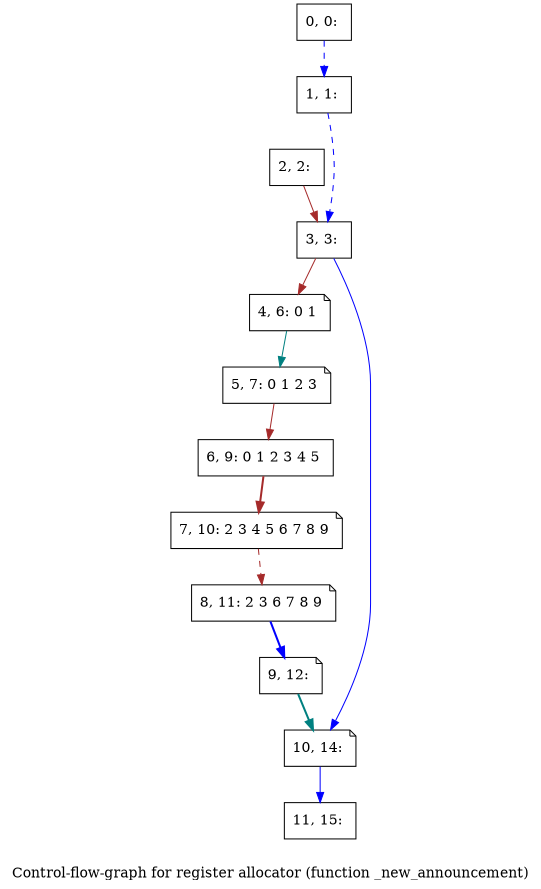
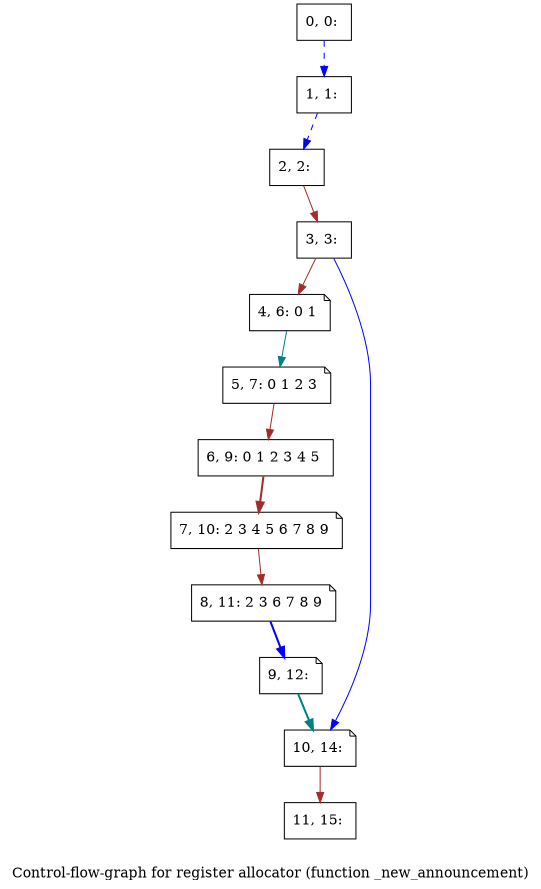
(334, 162) -> (312, 126)
(260, 562) -> (260, 562)
(320, 780) -> (320, 780)
